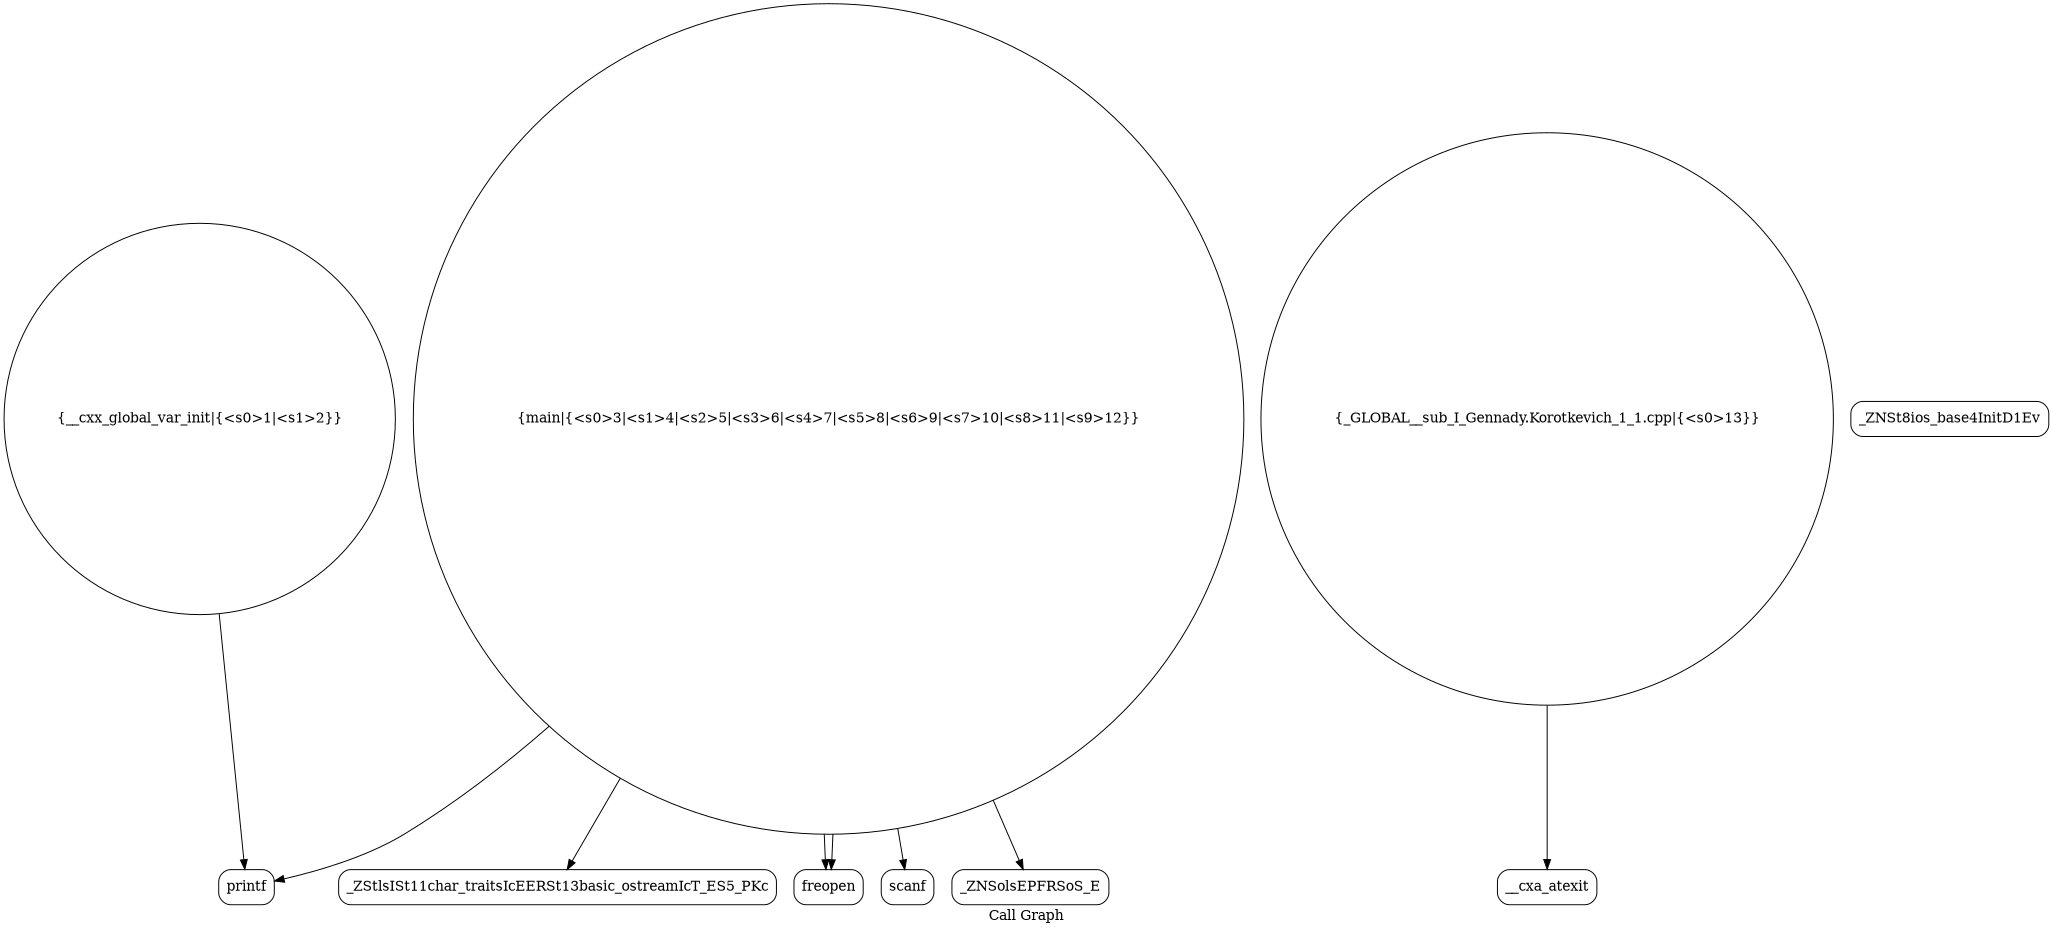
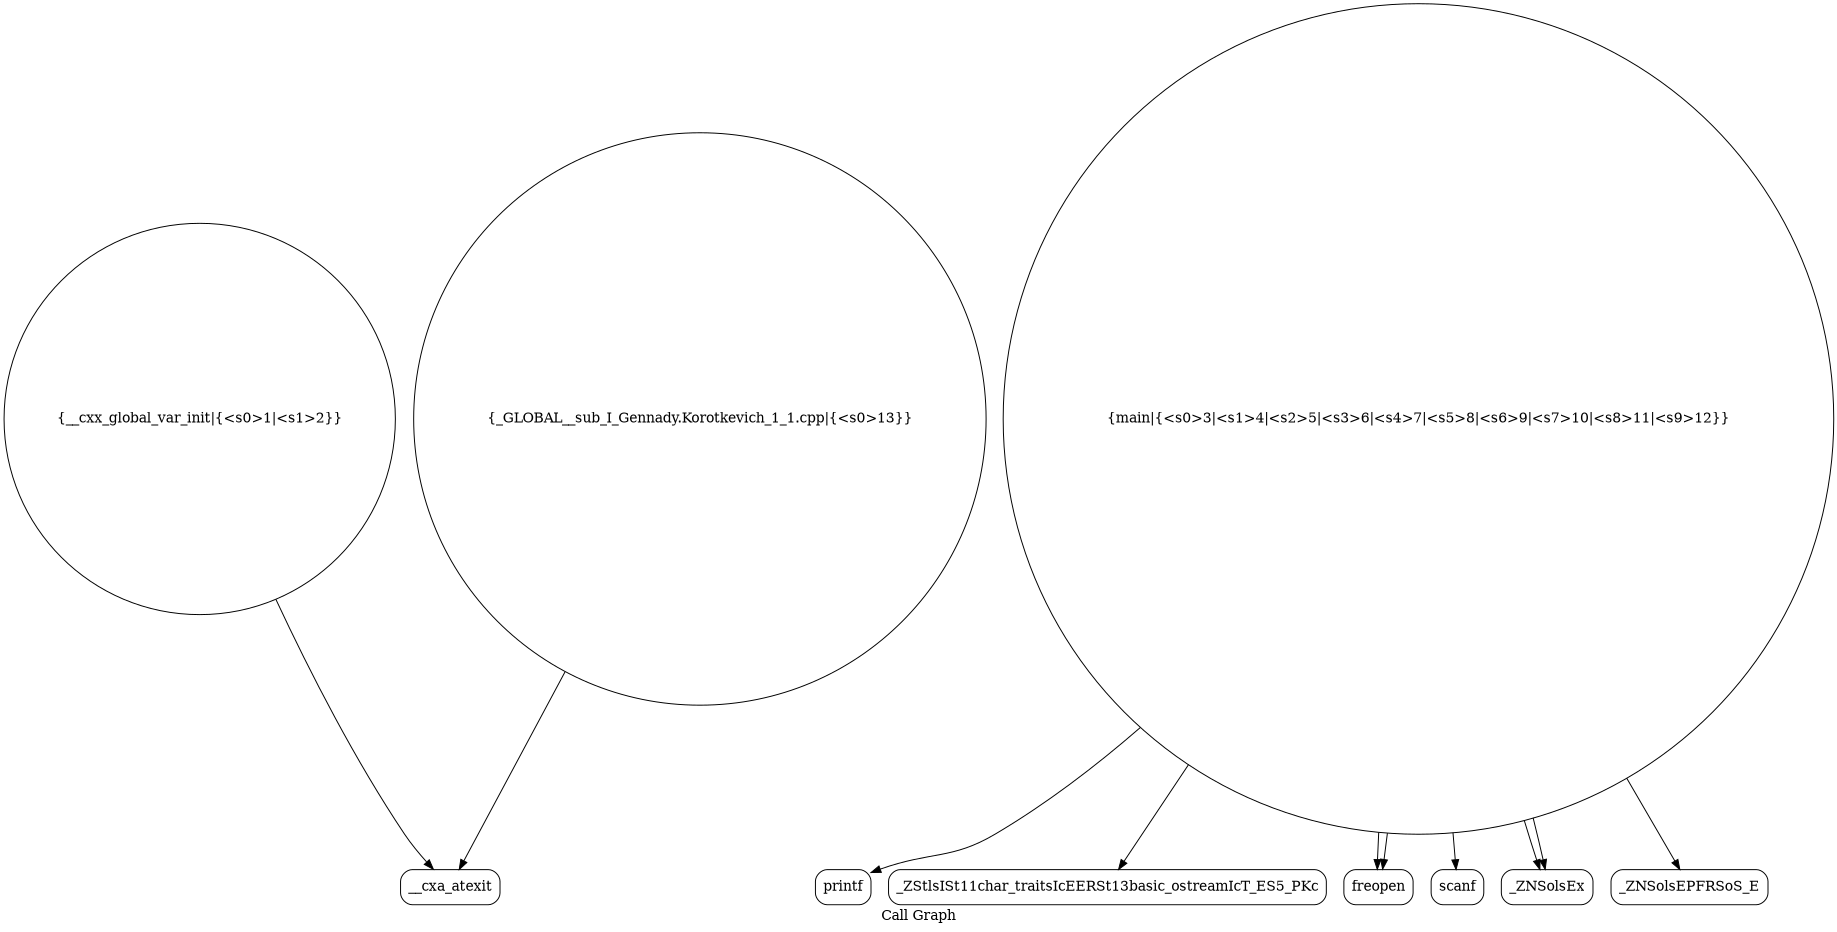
(1950, 419) -> none
(232, 737) -> (344, 735)
none -> (1547, 887)
